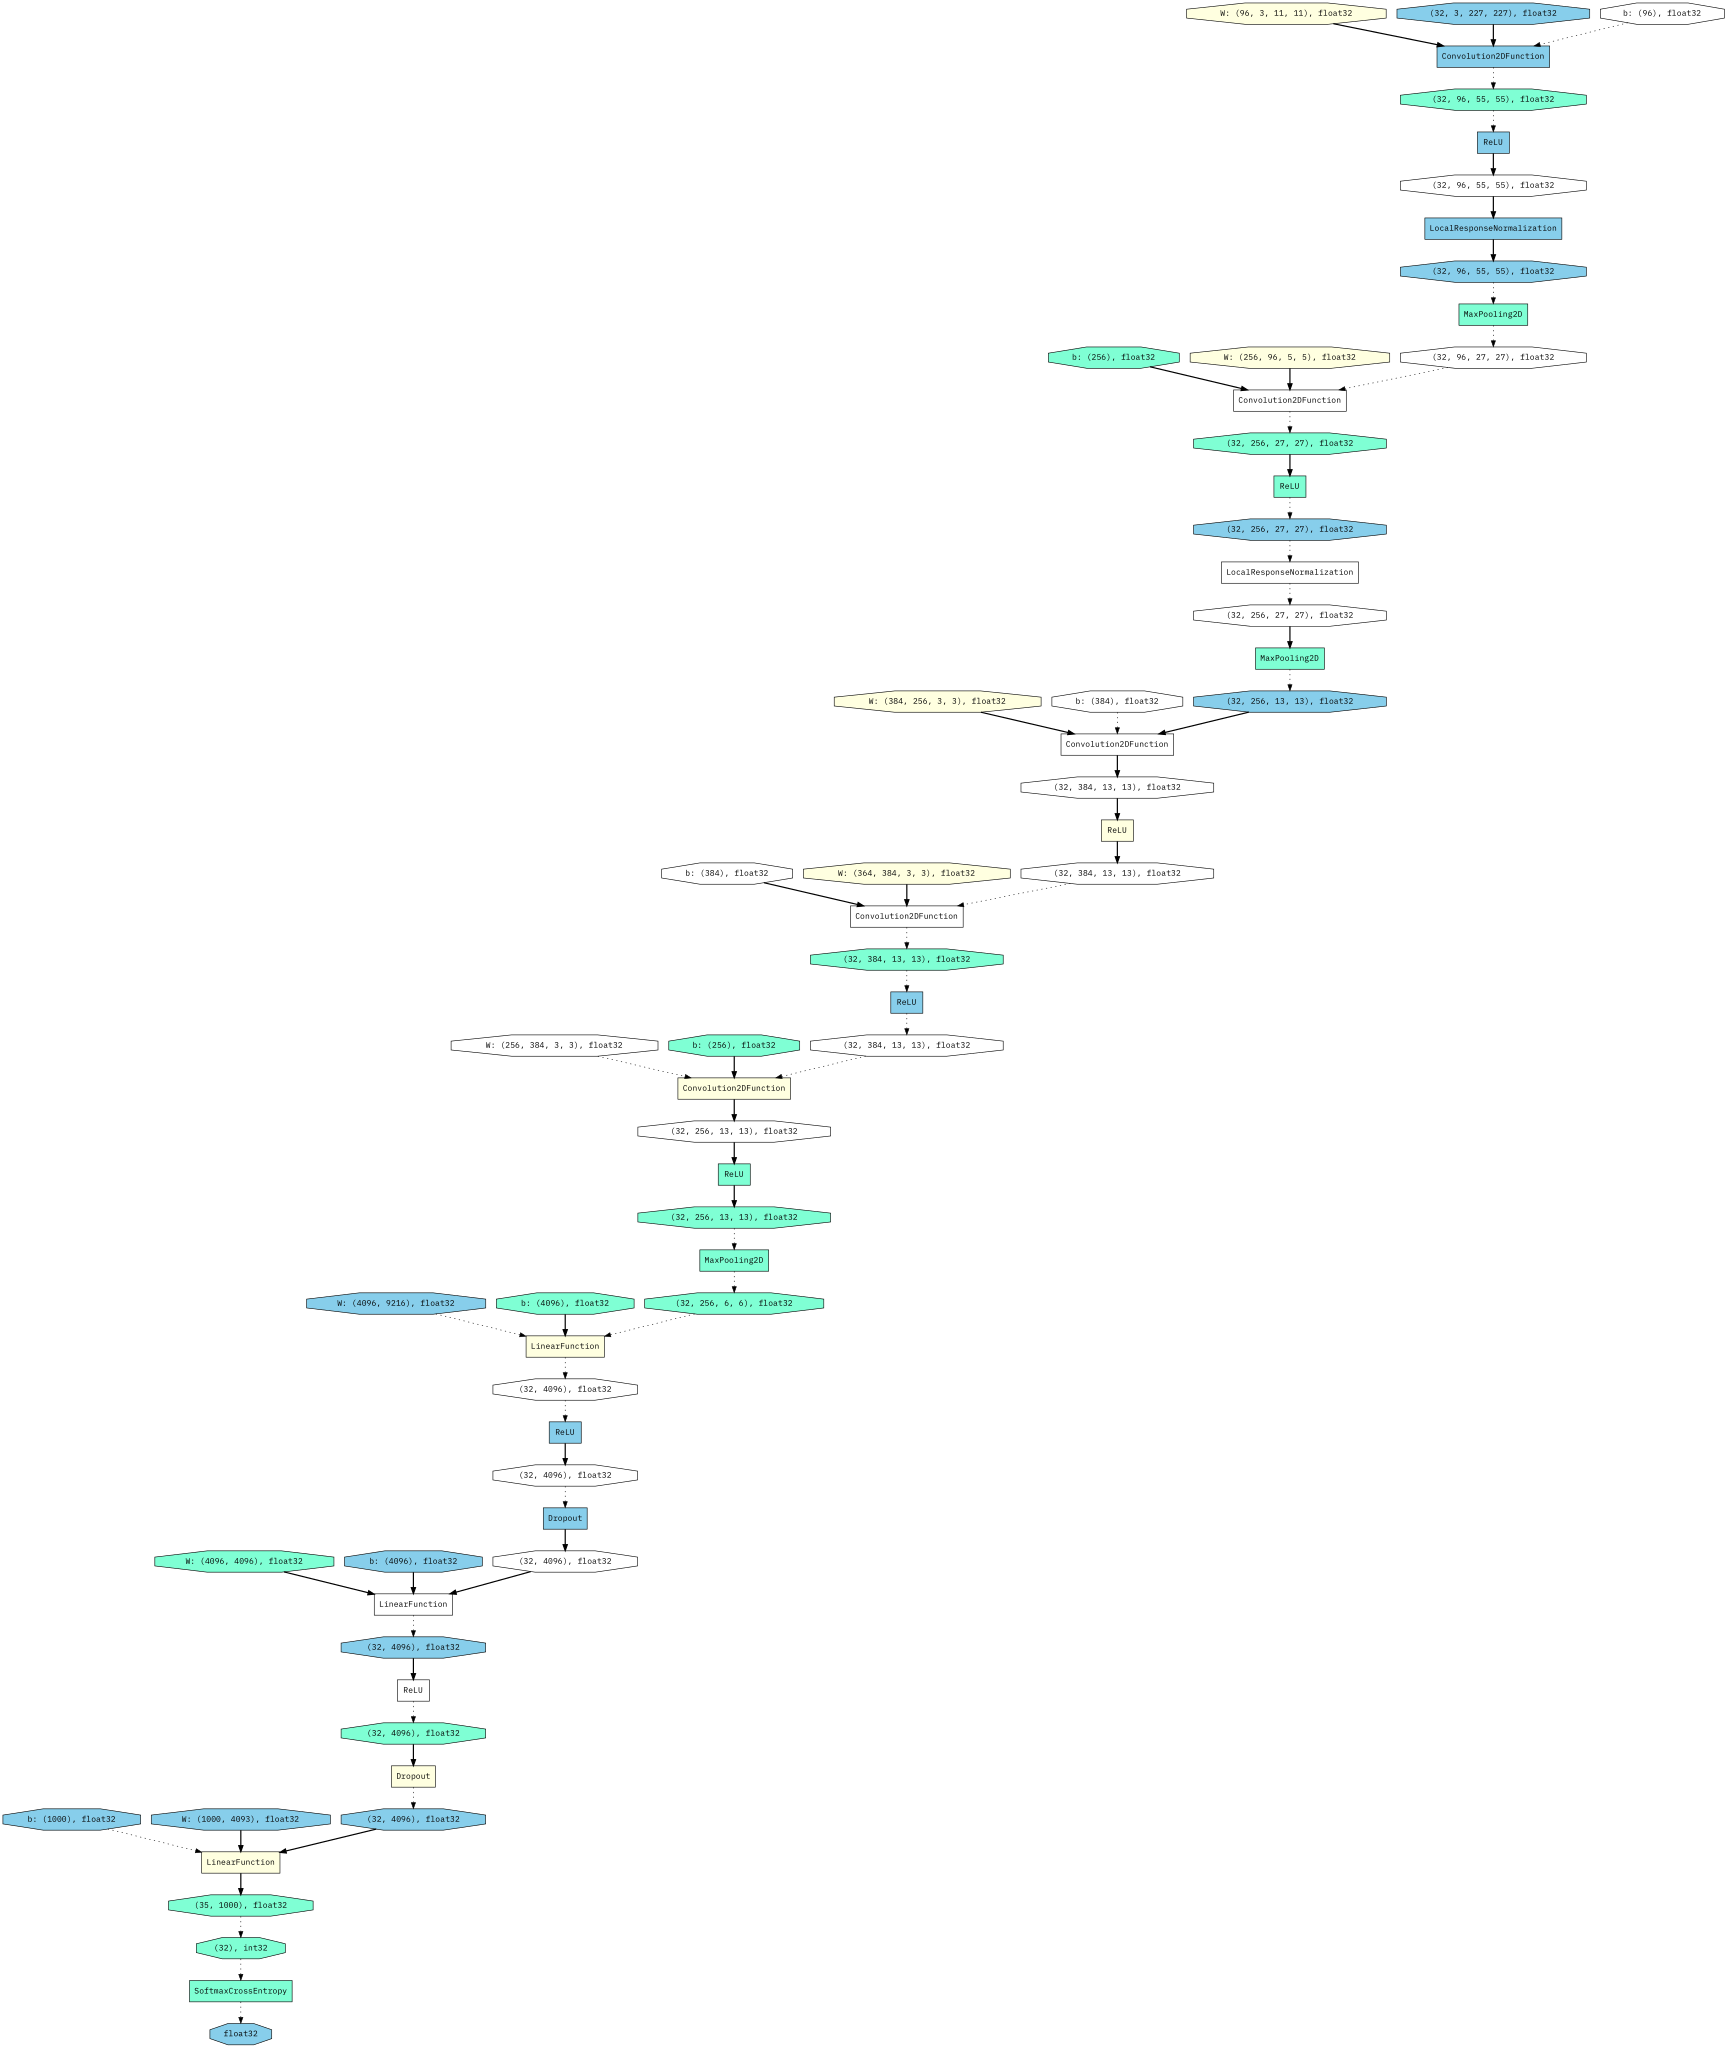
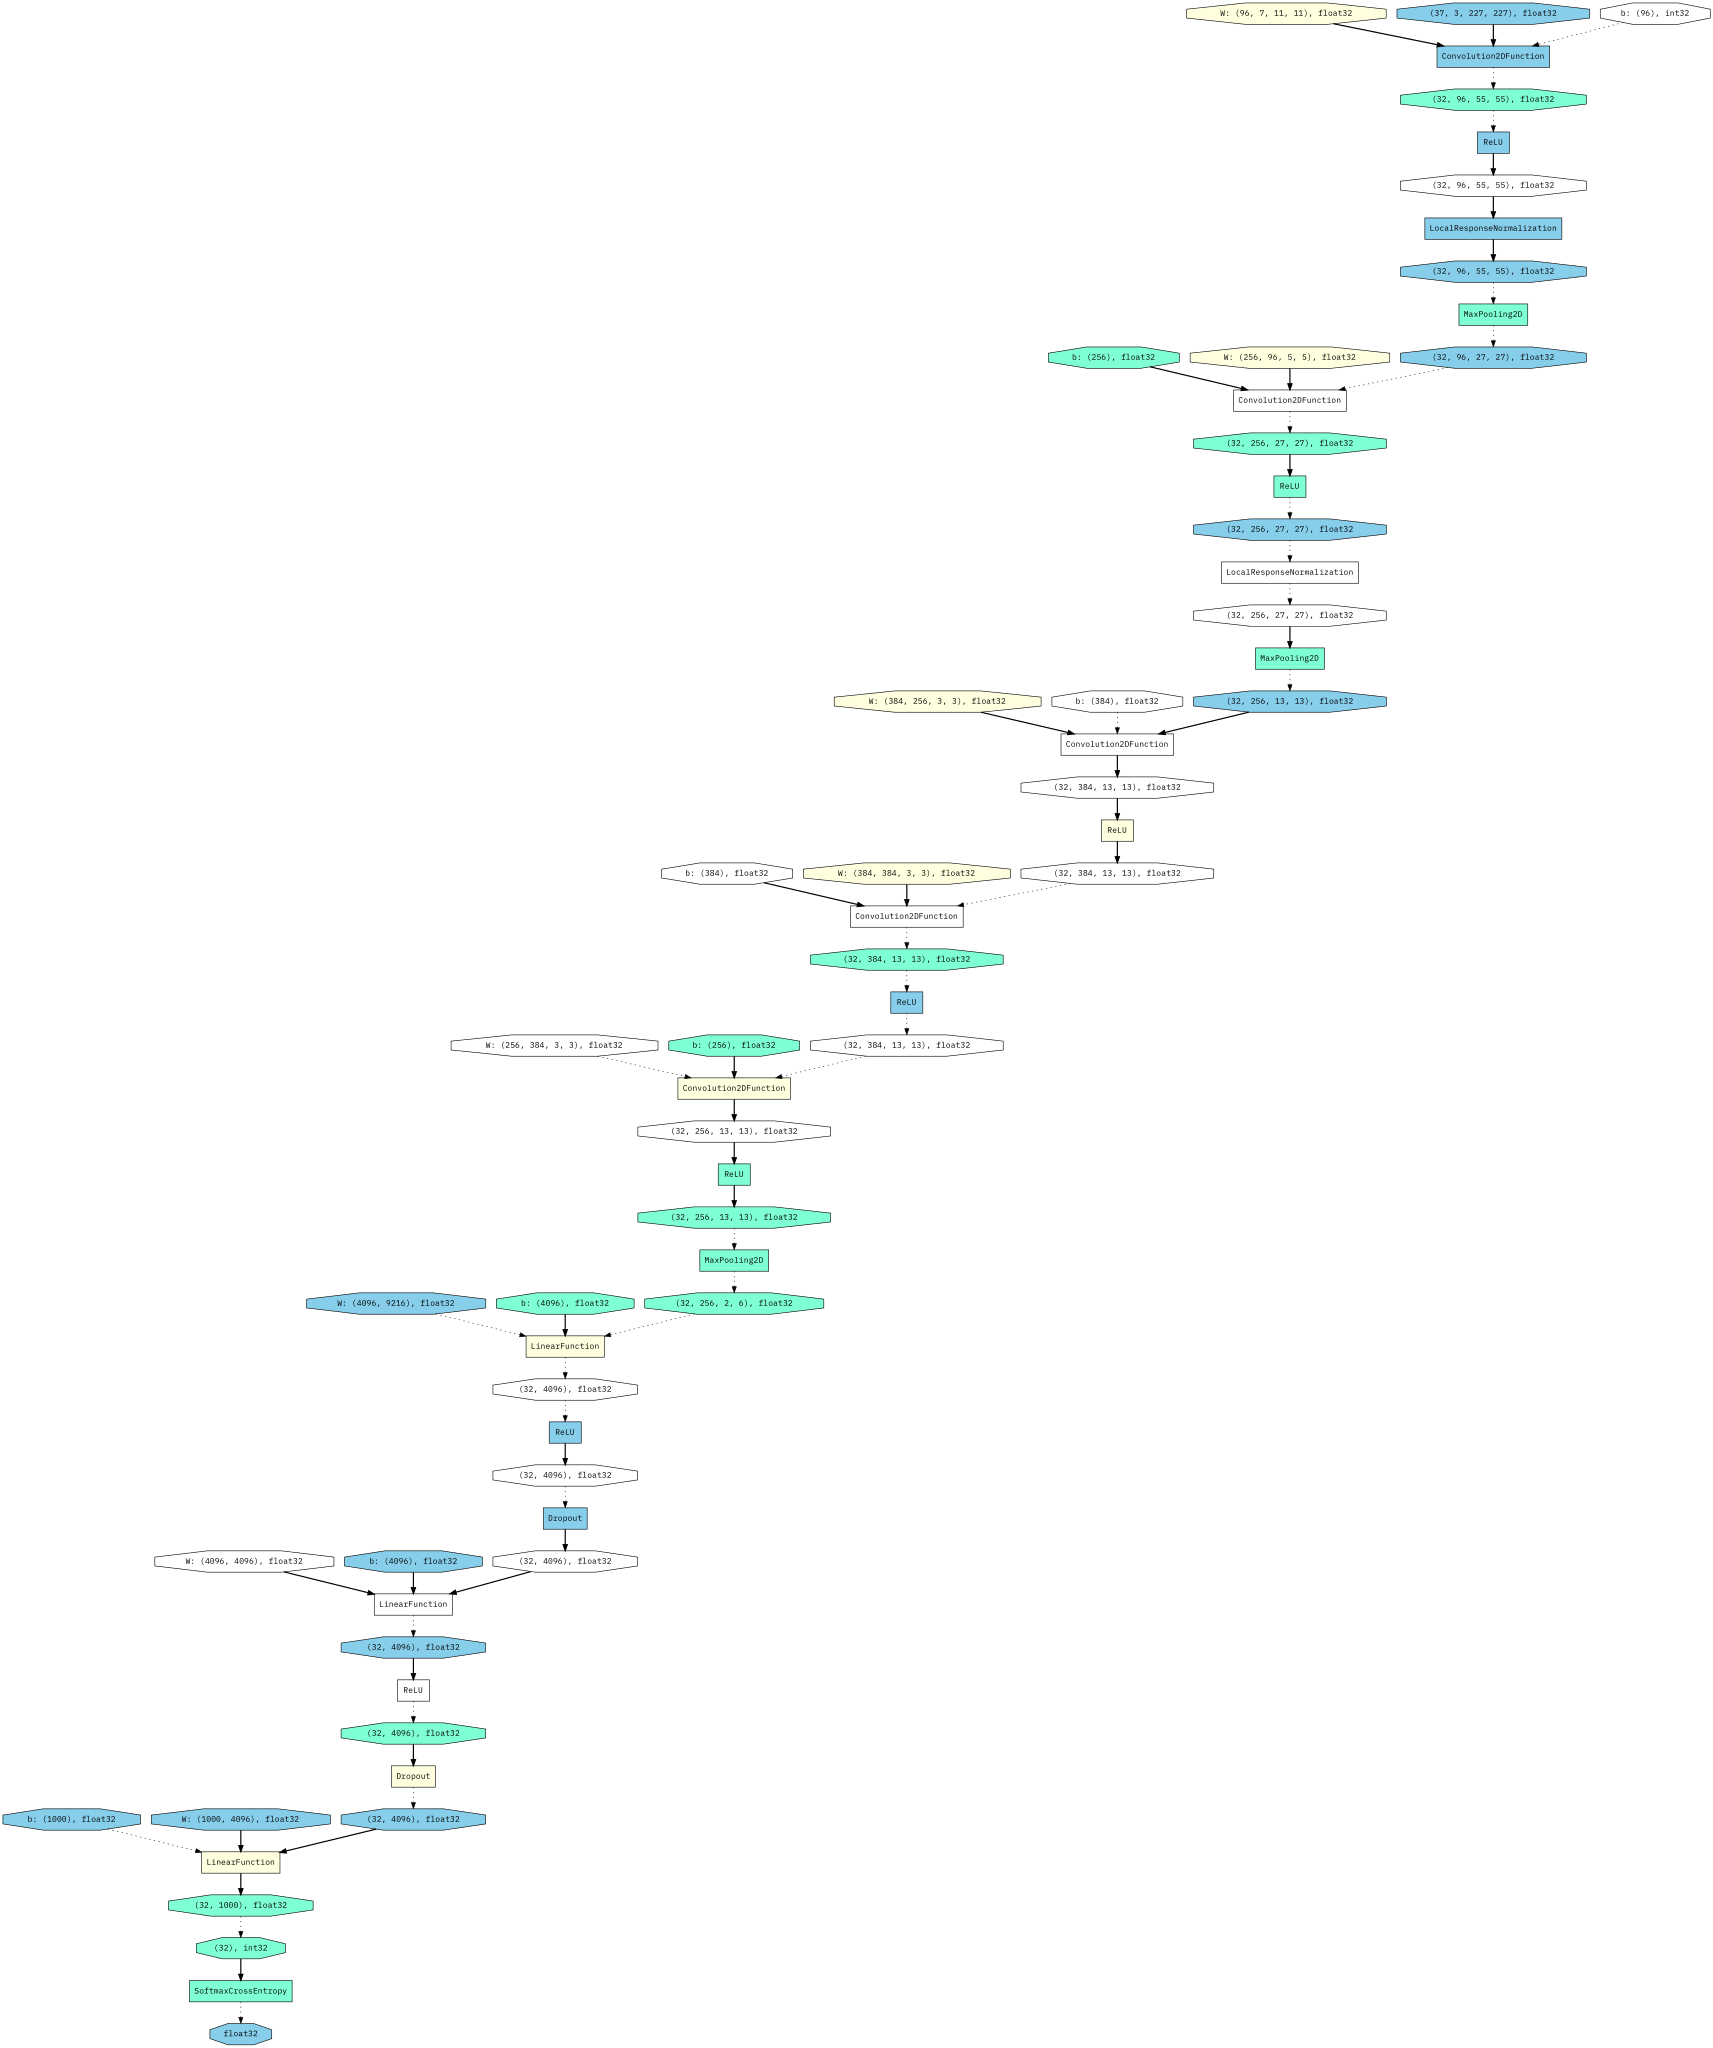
(1286, 14) -> (1286, 14)
(1493, 14) -> (1493, 14)
(1662, 14) -> (1655, 14)
(1493, 358) -> (1493, 358)
(907, 874) -> (907, 874)
(734, 1304) -> (734, 1304)
(244, 1562) -> (244, 1562)
(241, 1819) -> (241, 1819)
(241, 1905) -> (241, 1905)
(241, 1967) -> (241, 1967)
